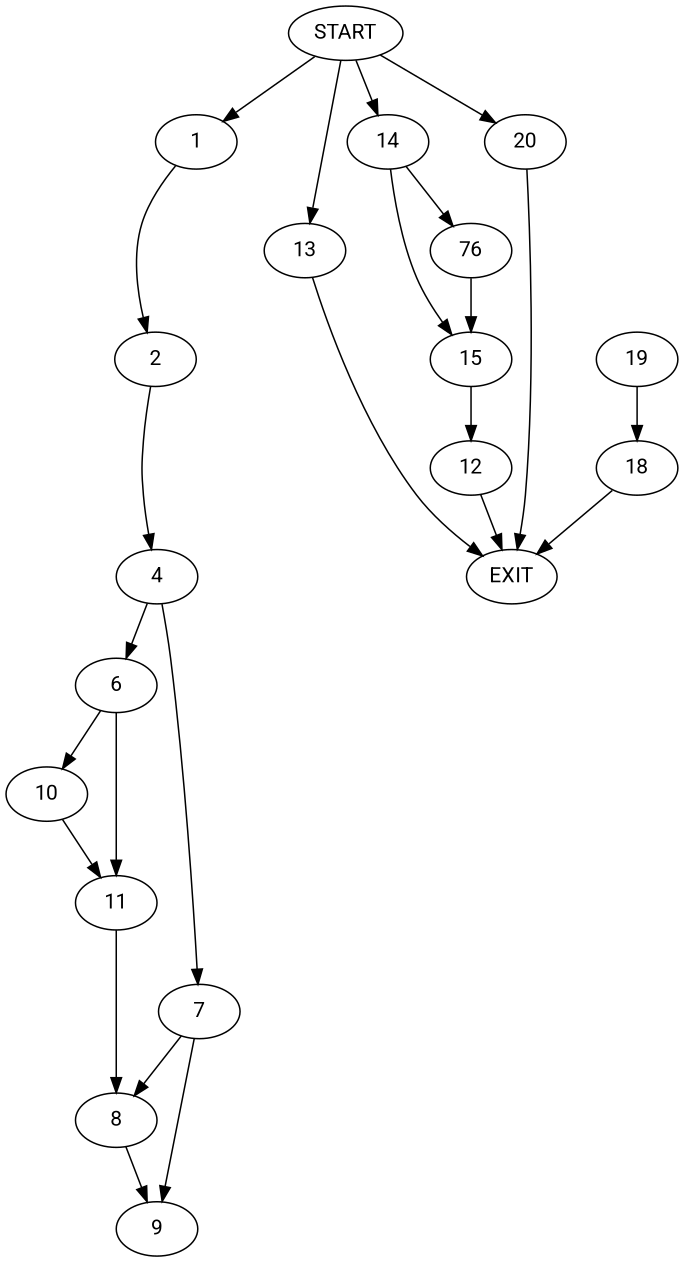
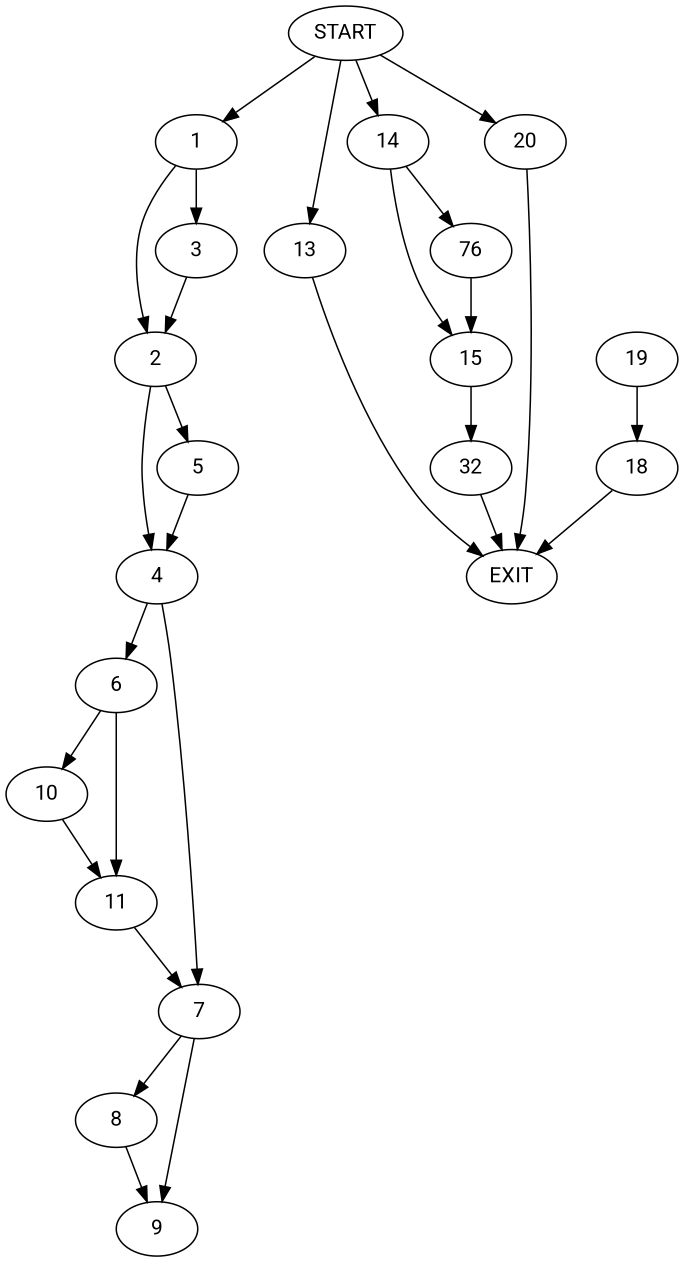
none -> (196, 251)
none -> (198, 468)
(471, 468) -> (471, 468)
(116, 1004) -> (153, 951)
